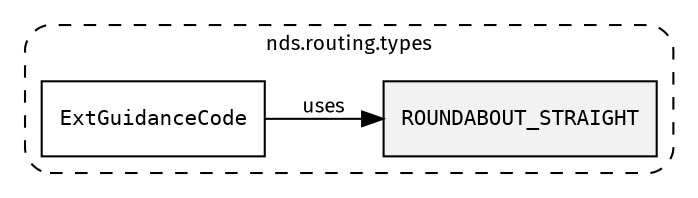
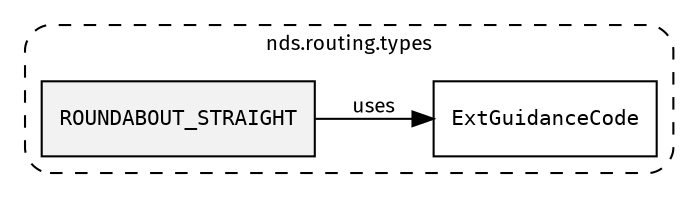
(313, 119) -> (364, 119)
